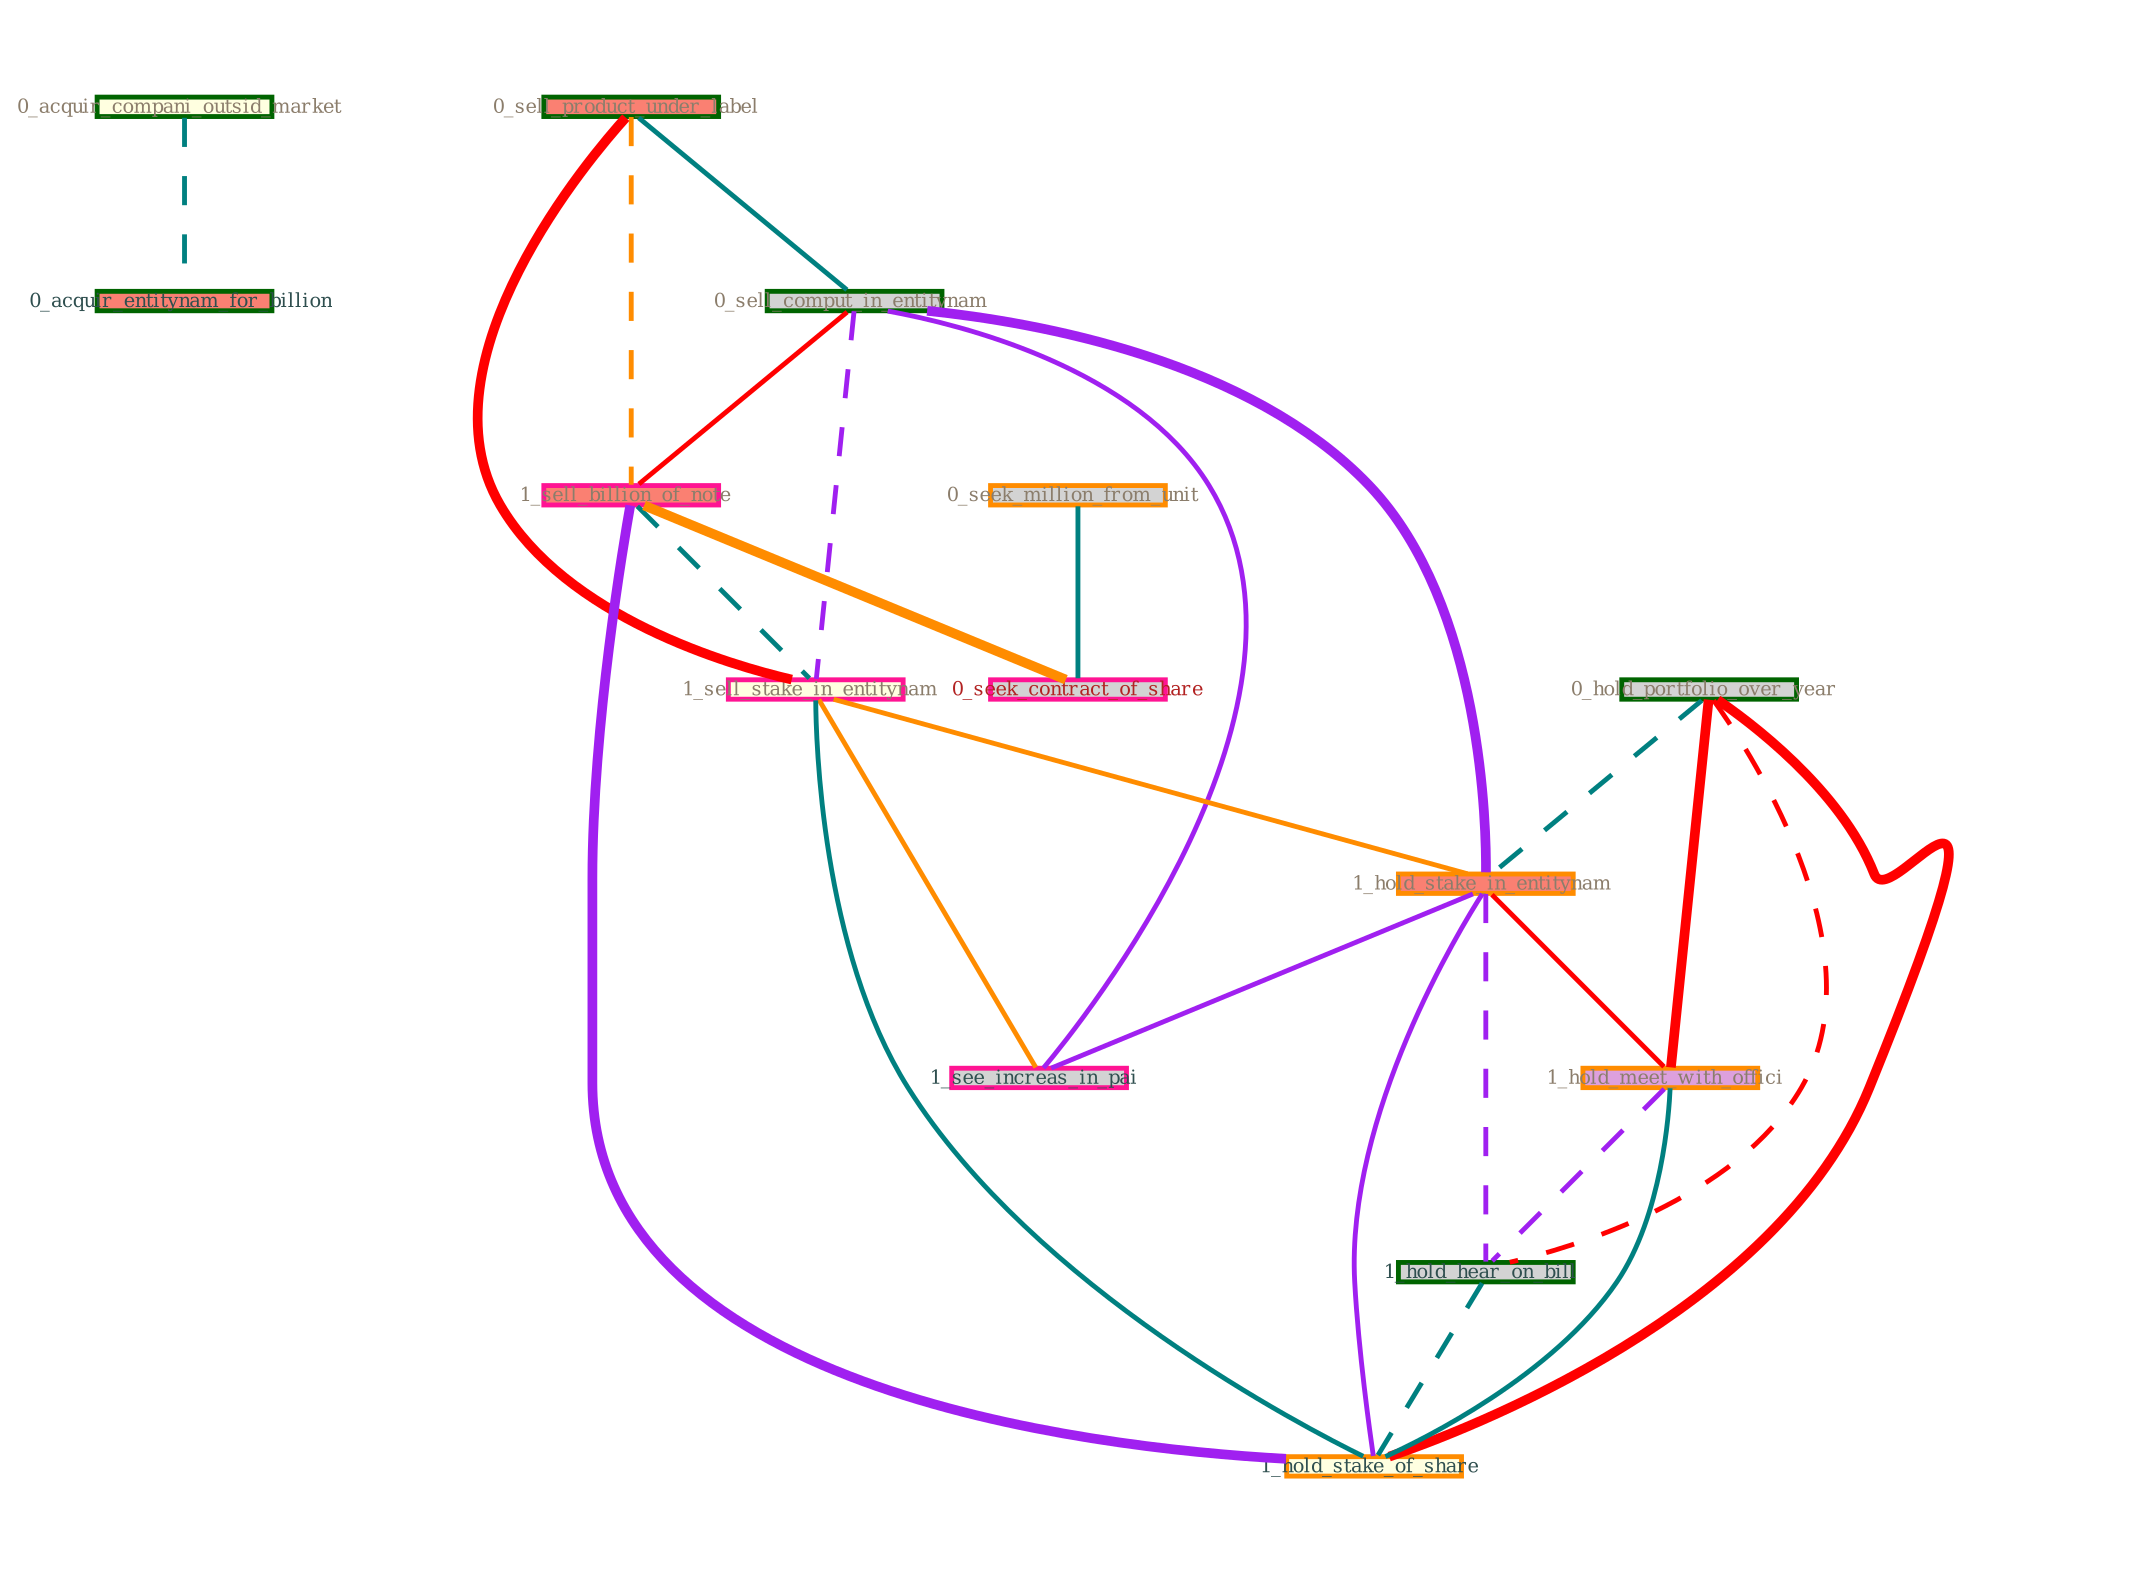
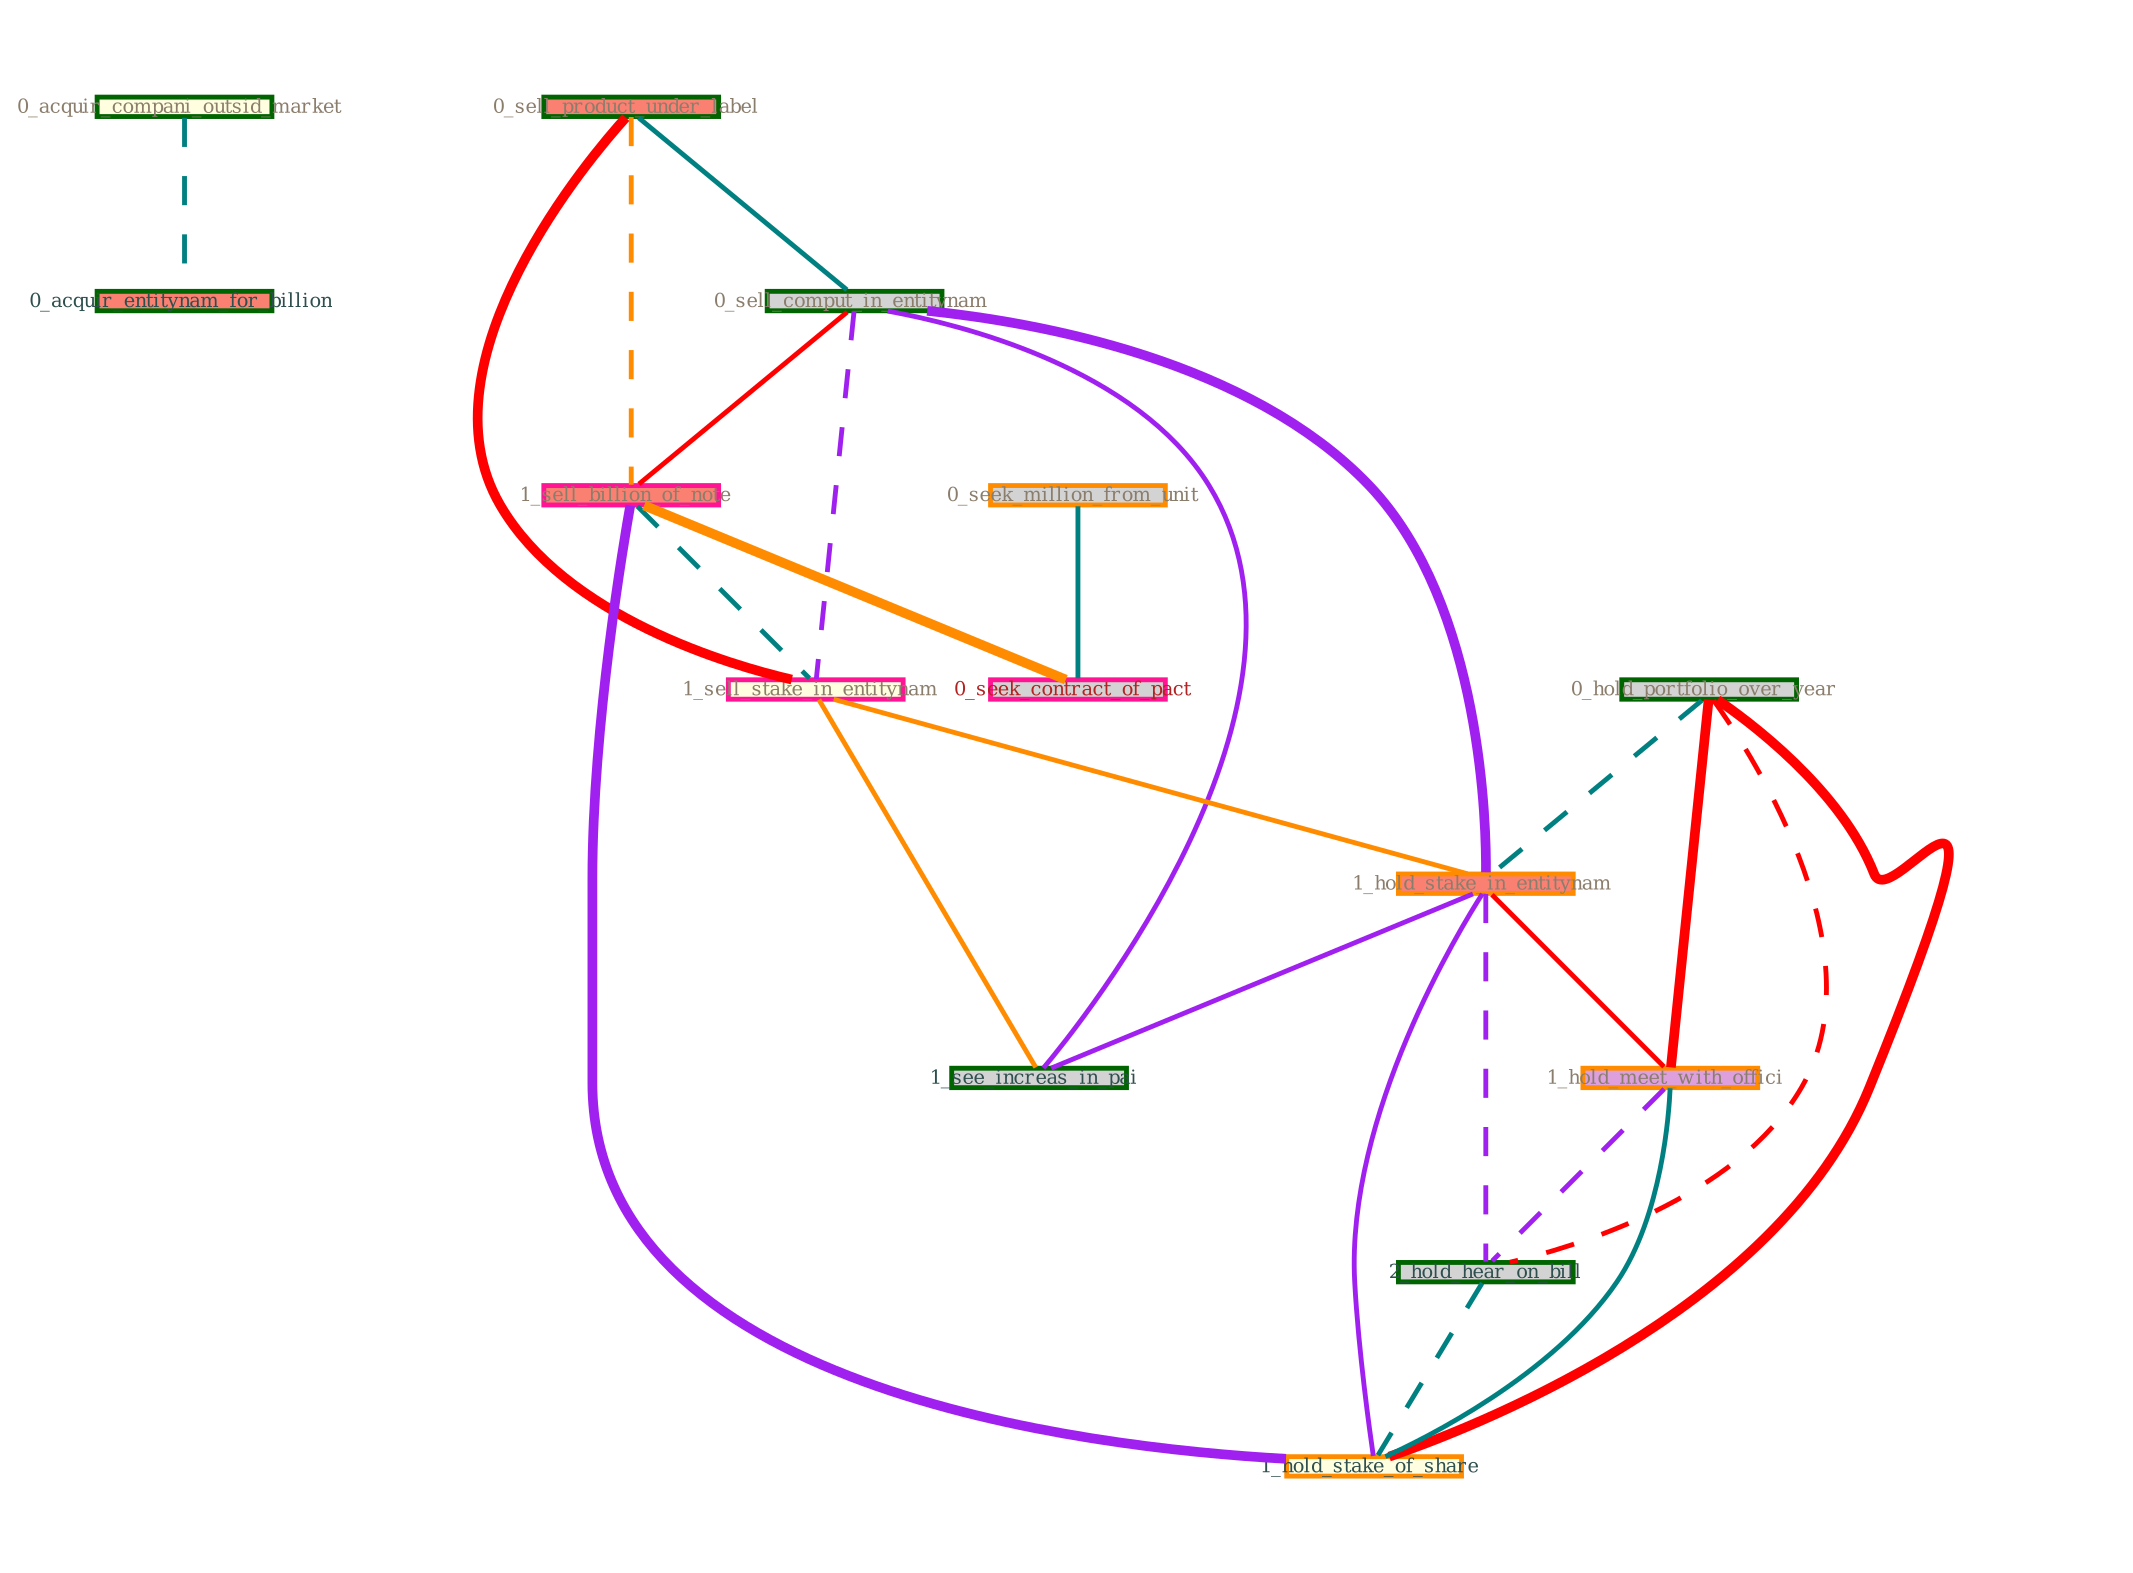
(1078, 689) -> (1078, 689)
(1039, 1078) -> (1039, 1078)
(965, 1163) -> none
(1486, 1272) -> (1486, 1272)
